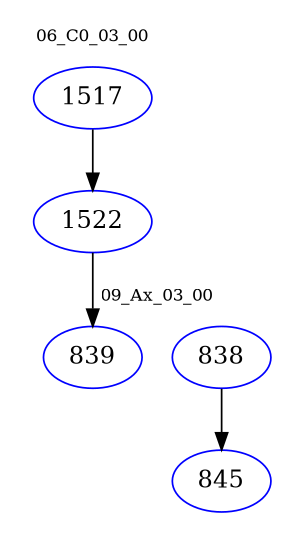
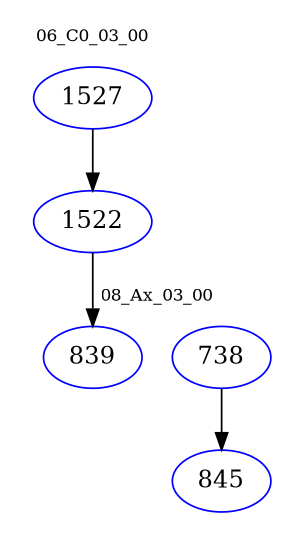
(93, 98) -> (93, 98)
(157, 296) -> (157, 296)
(222, 357) -> (222, 357)
